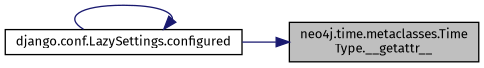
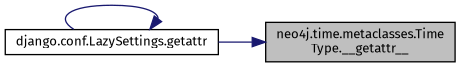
(124, 42) -> (112, 42)
